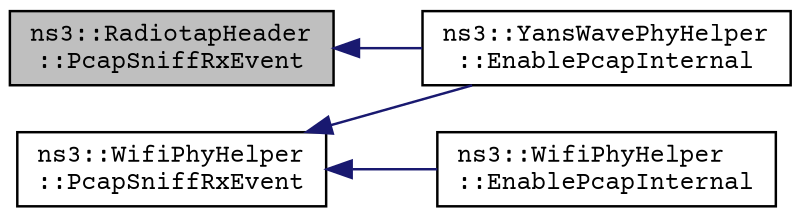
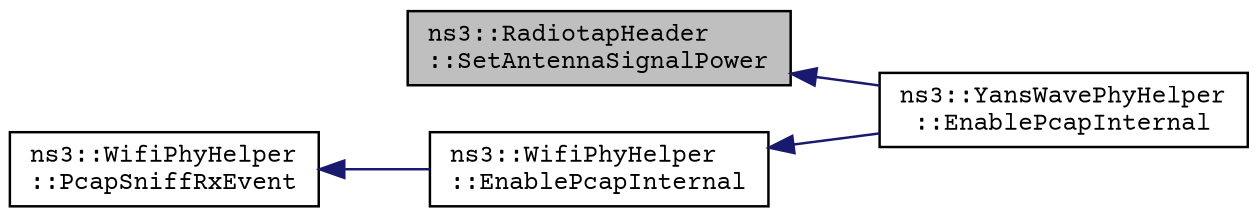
(172, 48) -> (599, 48)
(401, 105) -> (836, 139)
